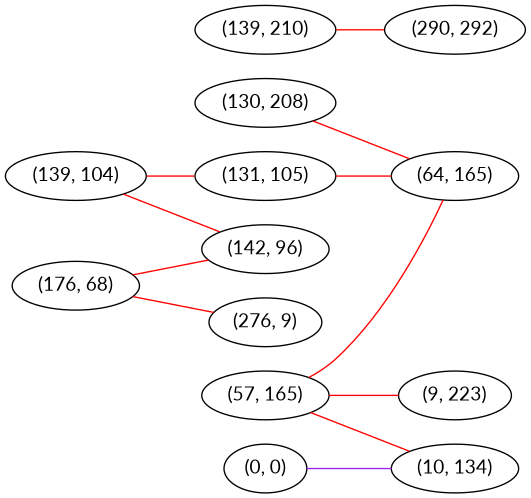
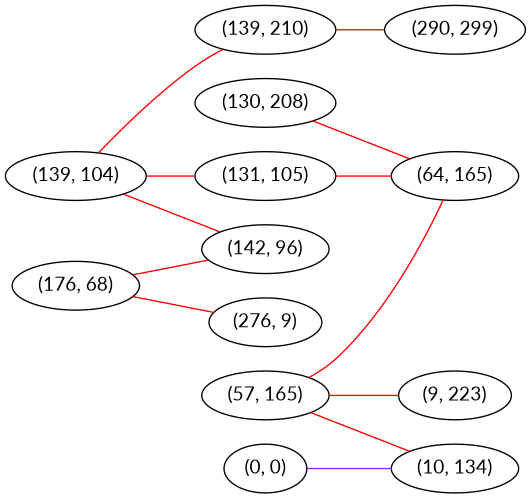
(455, 30) -> (455, 30)
none -> (157, 97)
